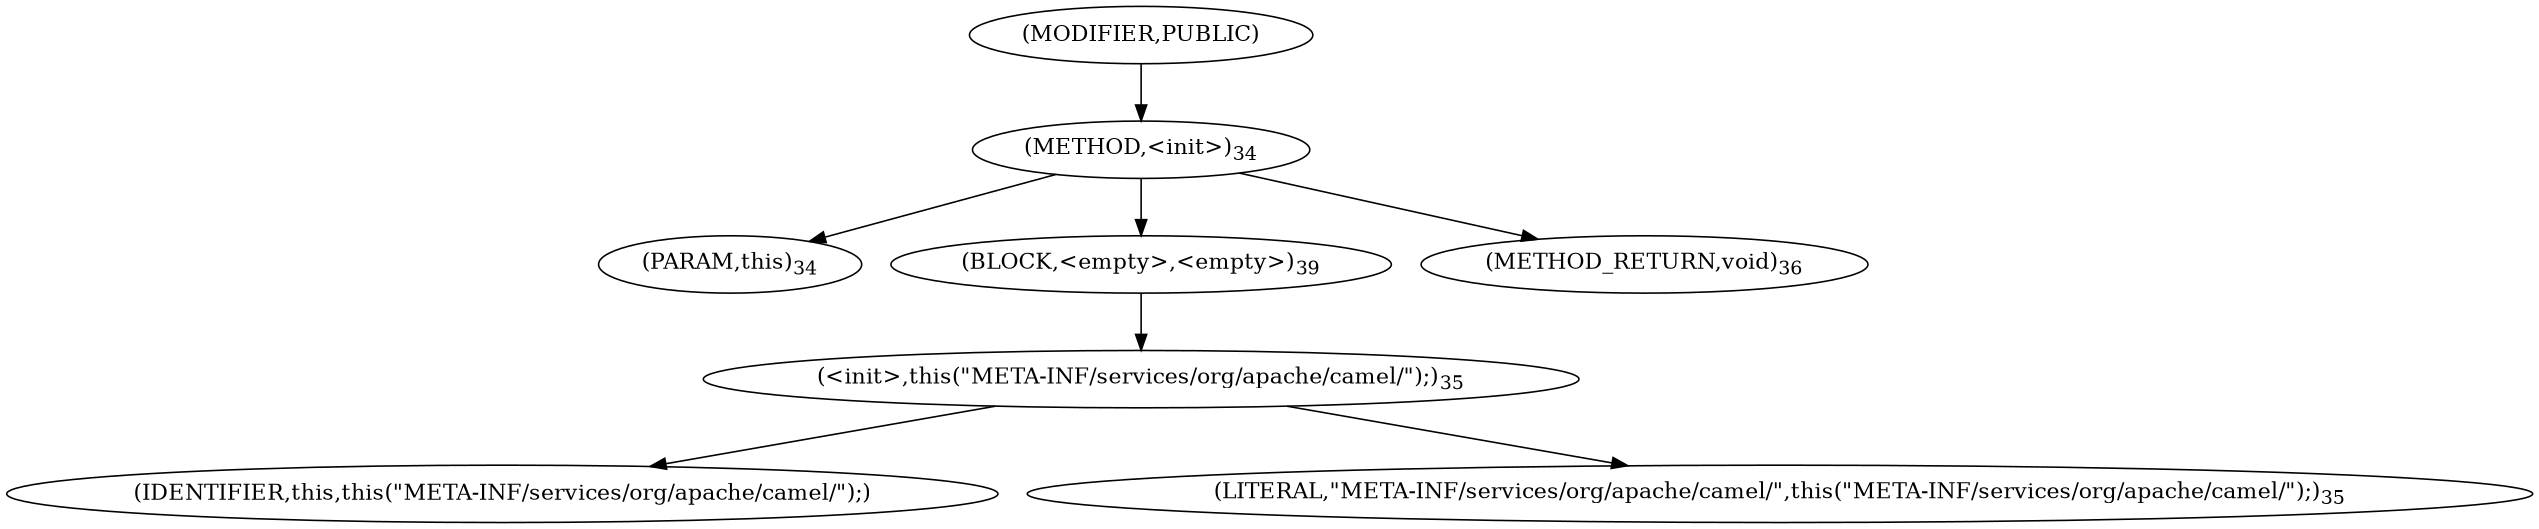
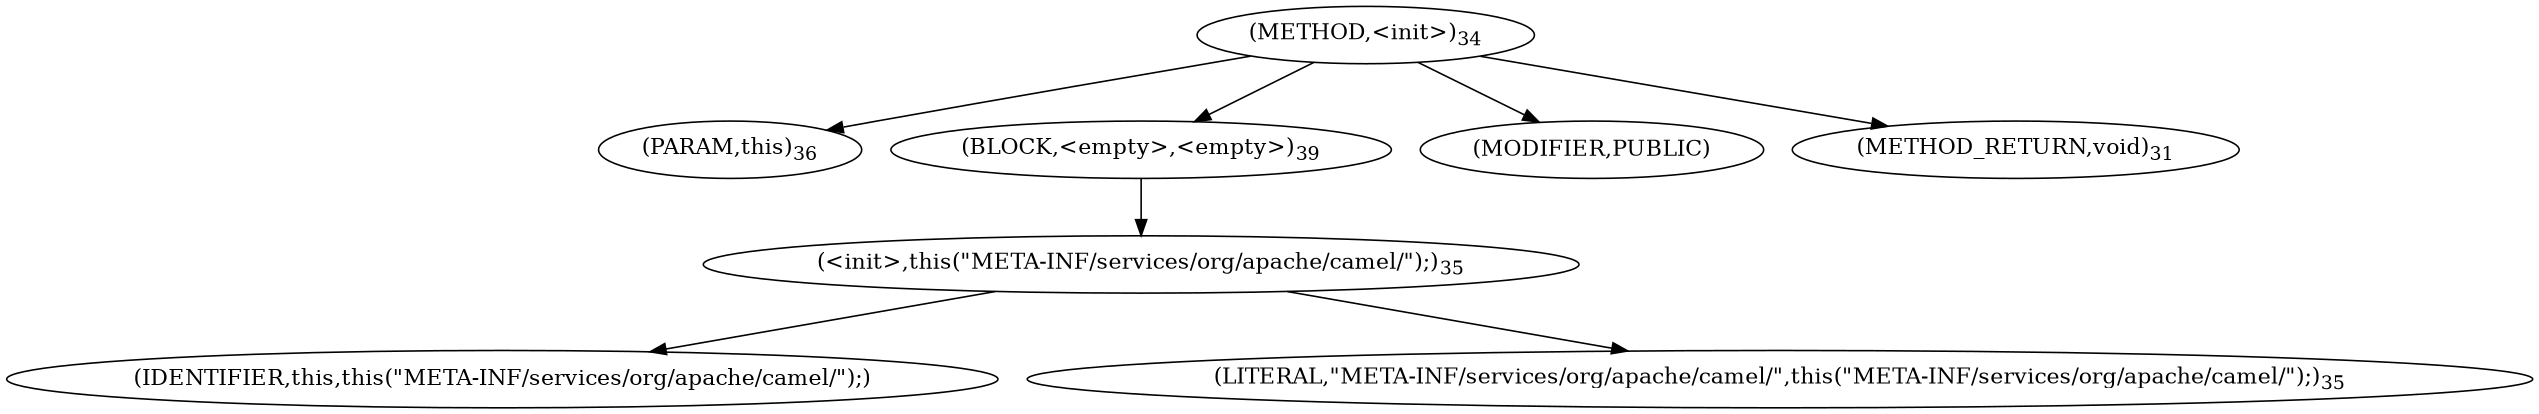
(1141, 85) -> (1471, 89)
(806, 262) -> (806, 147)
(1791, 262) -> (2162, 147)
